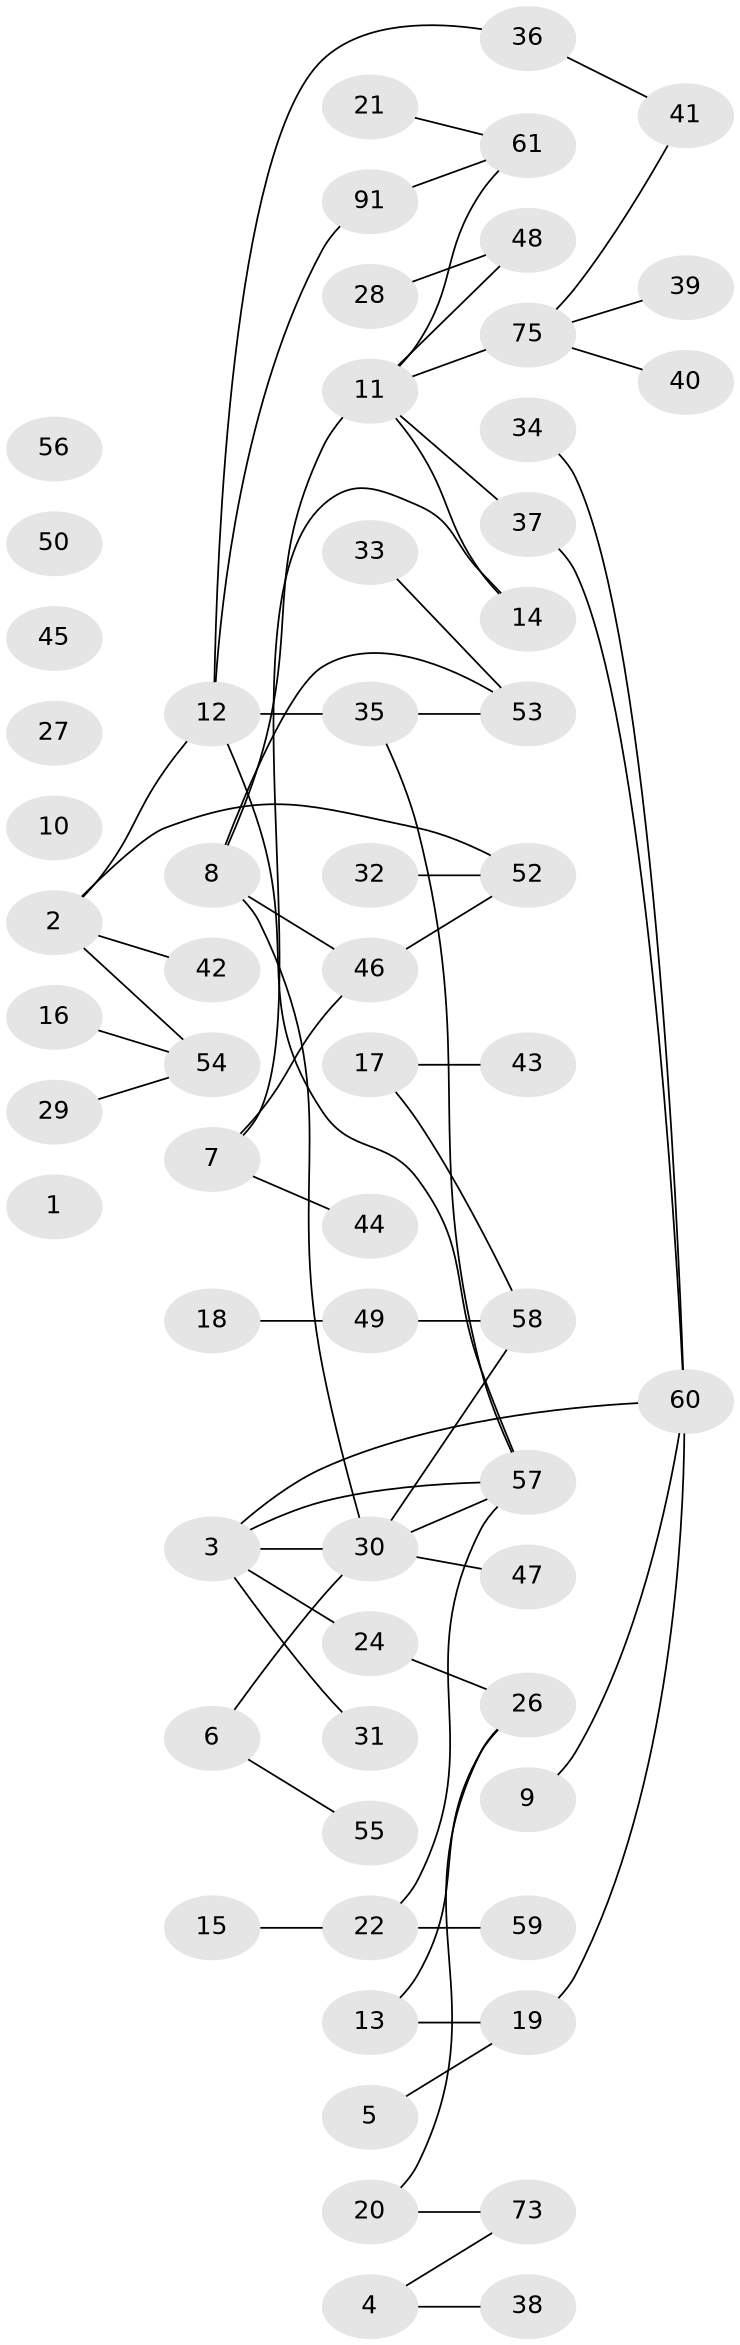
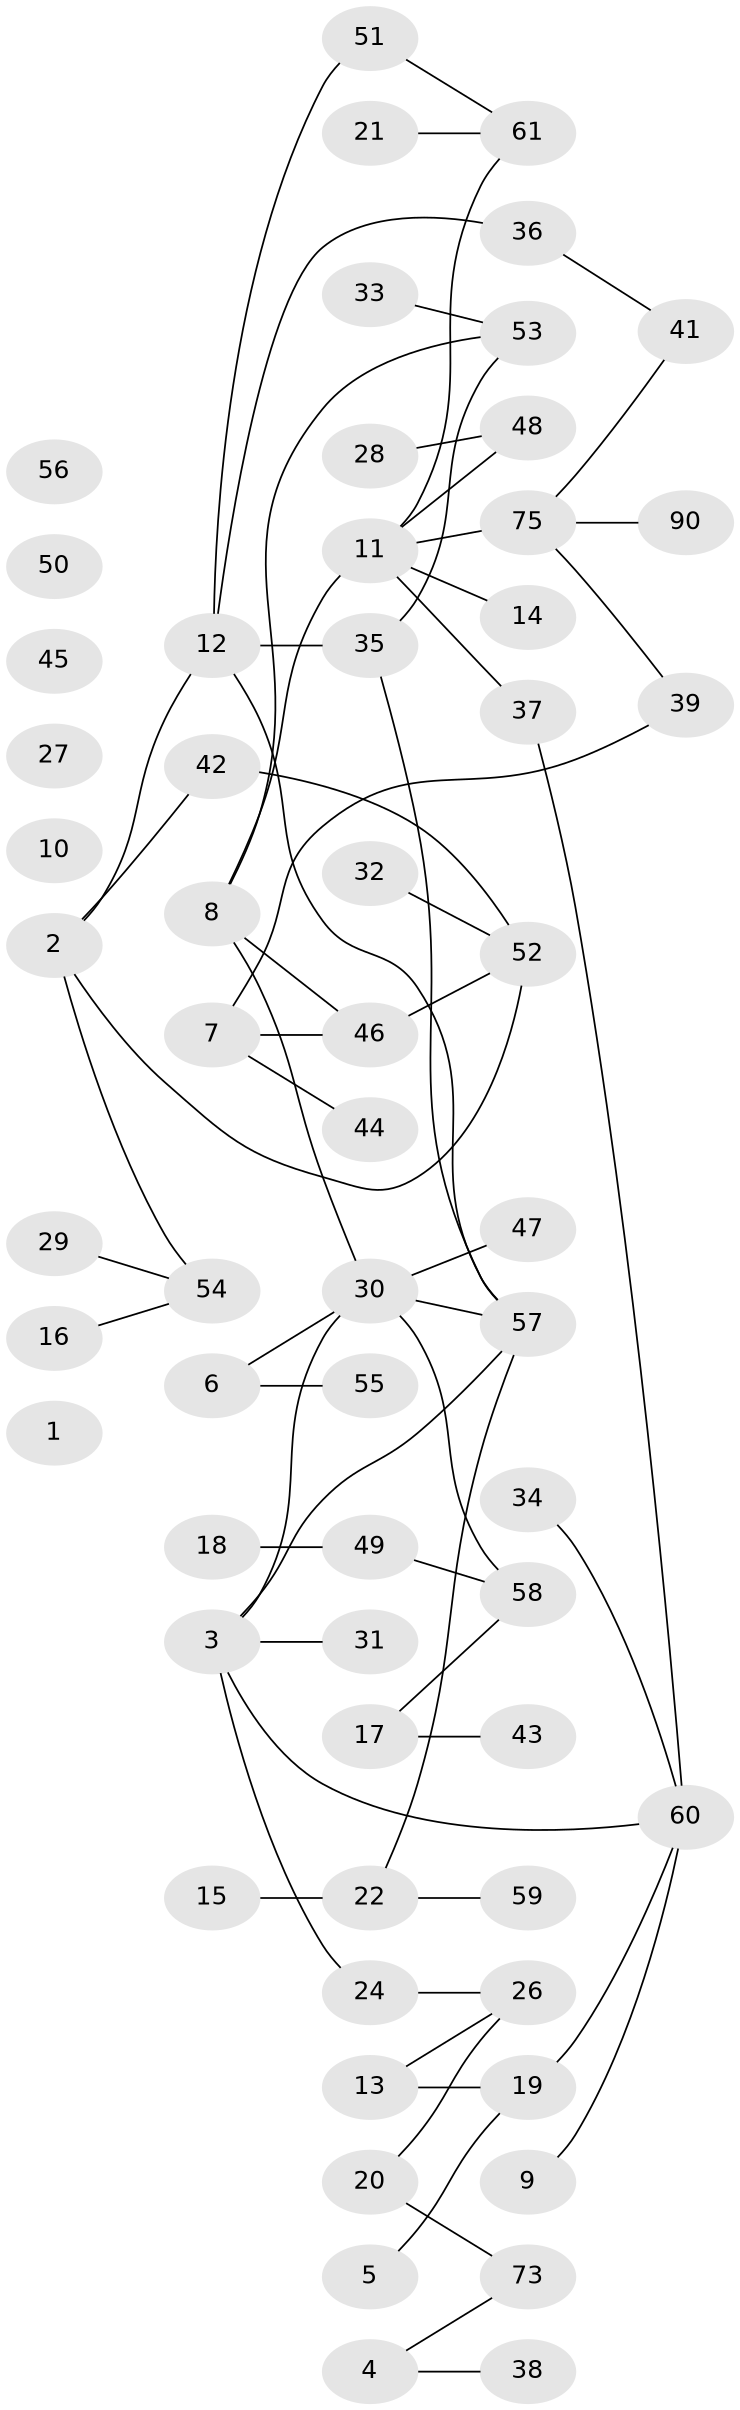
(370, 202) -> (370, 39)
(686, 382) -> (686, 523)
(275, 772) -> (384, 790)
none -> (403, 818)
